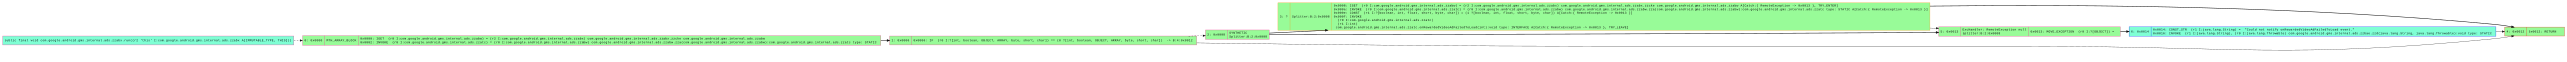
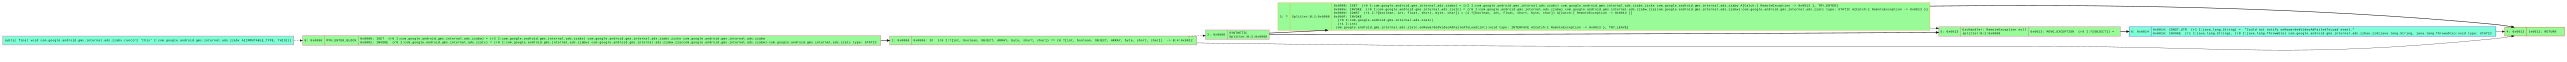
(341, 40) -> (341, 40)
